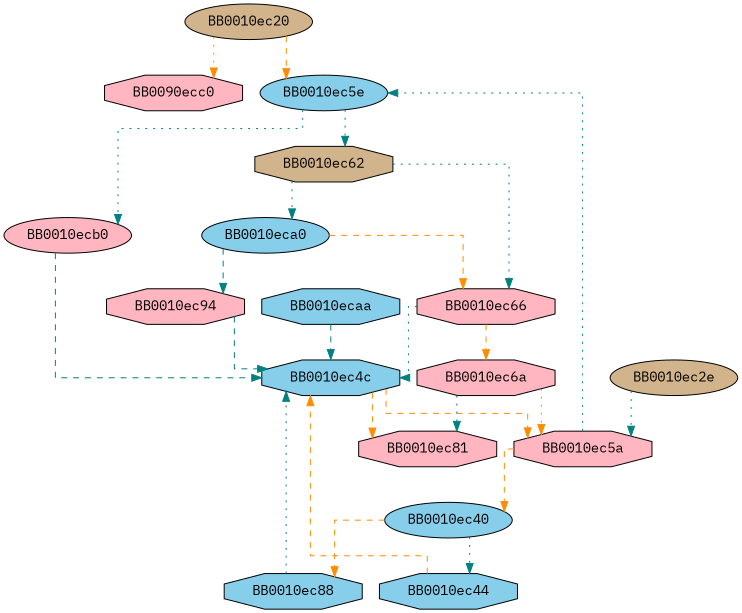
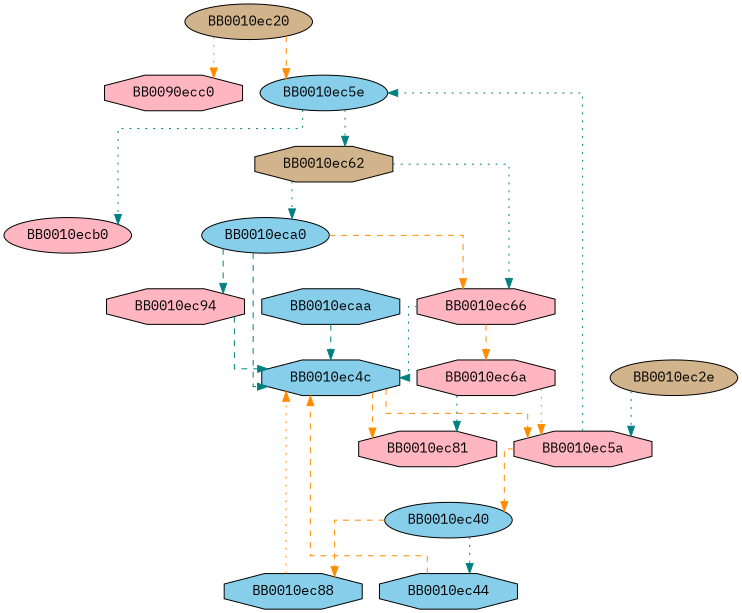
(91, 378) -> (253, 322)
(286, 487) -> (286, 487)
